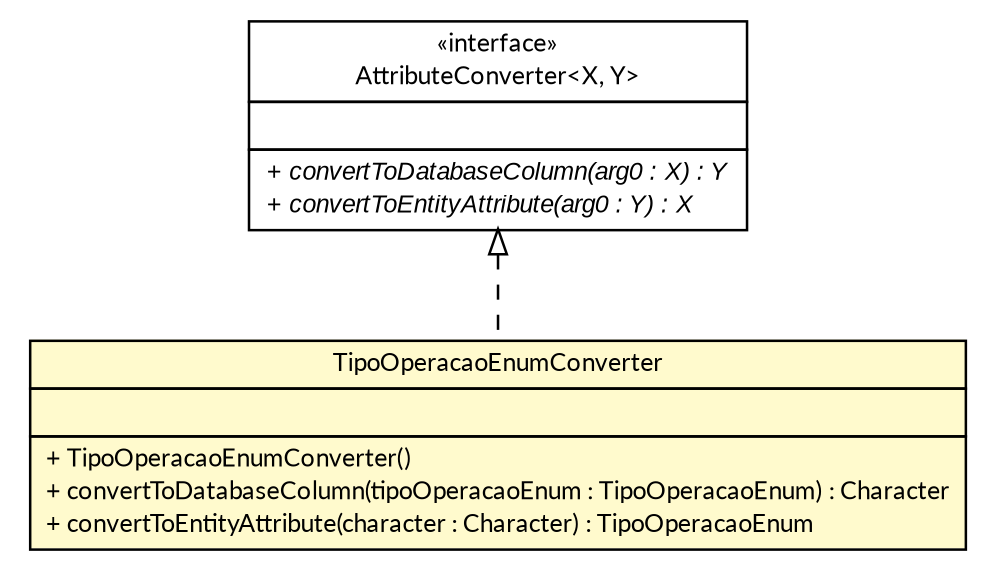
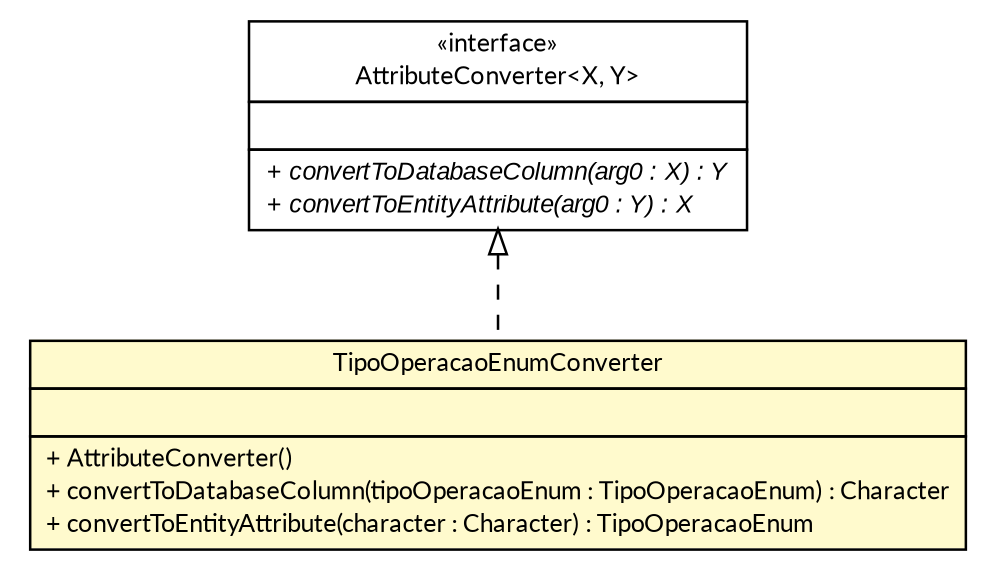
(230, 459) -> (170, 459)
